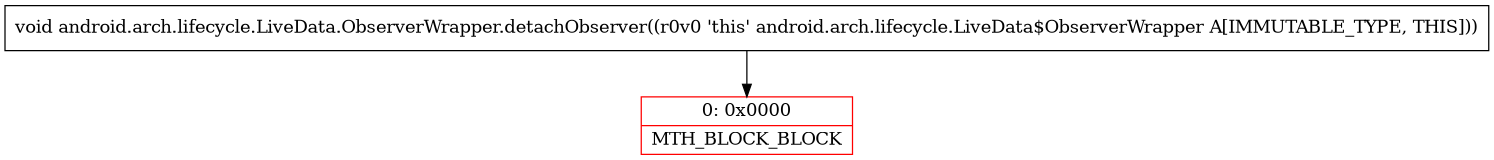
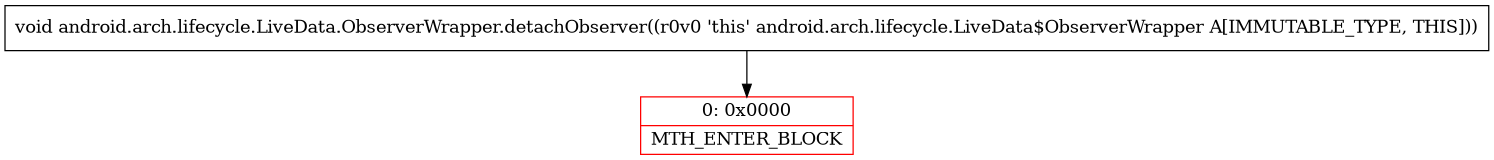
(747, 139) -> (747, 139)
